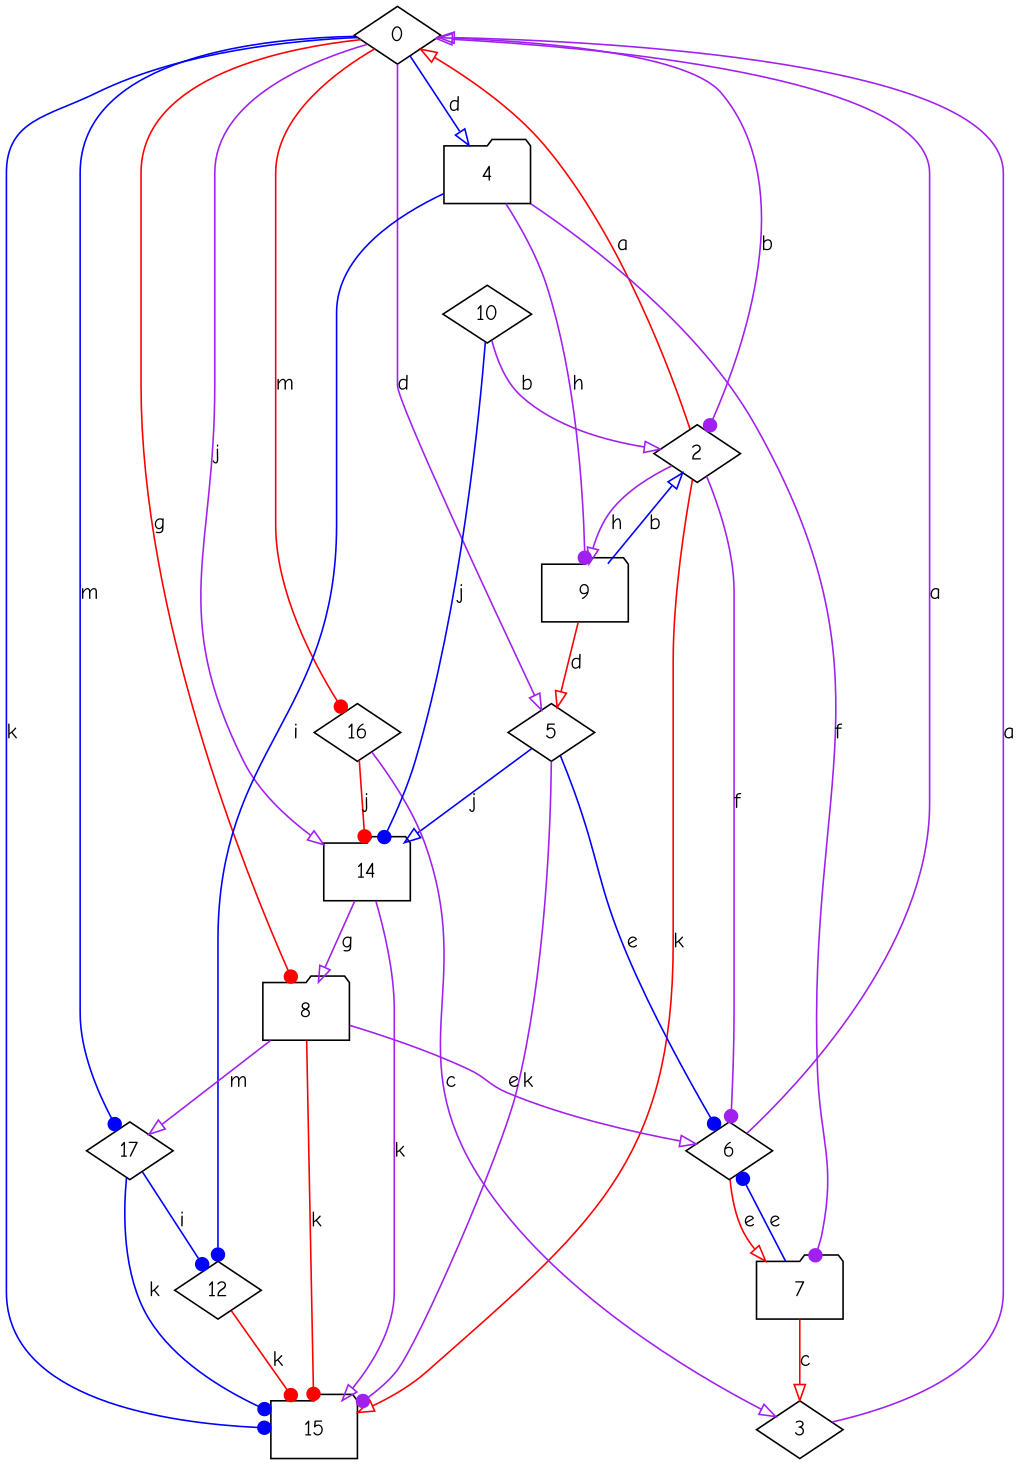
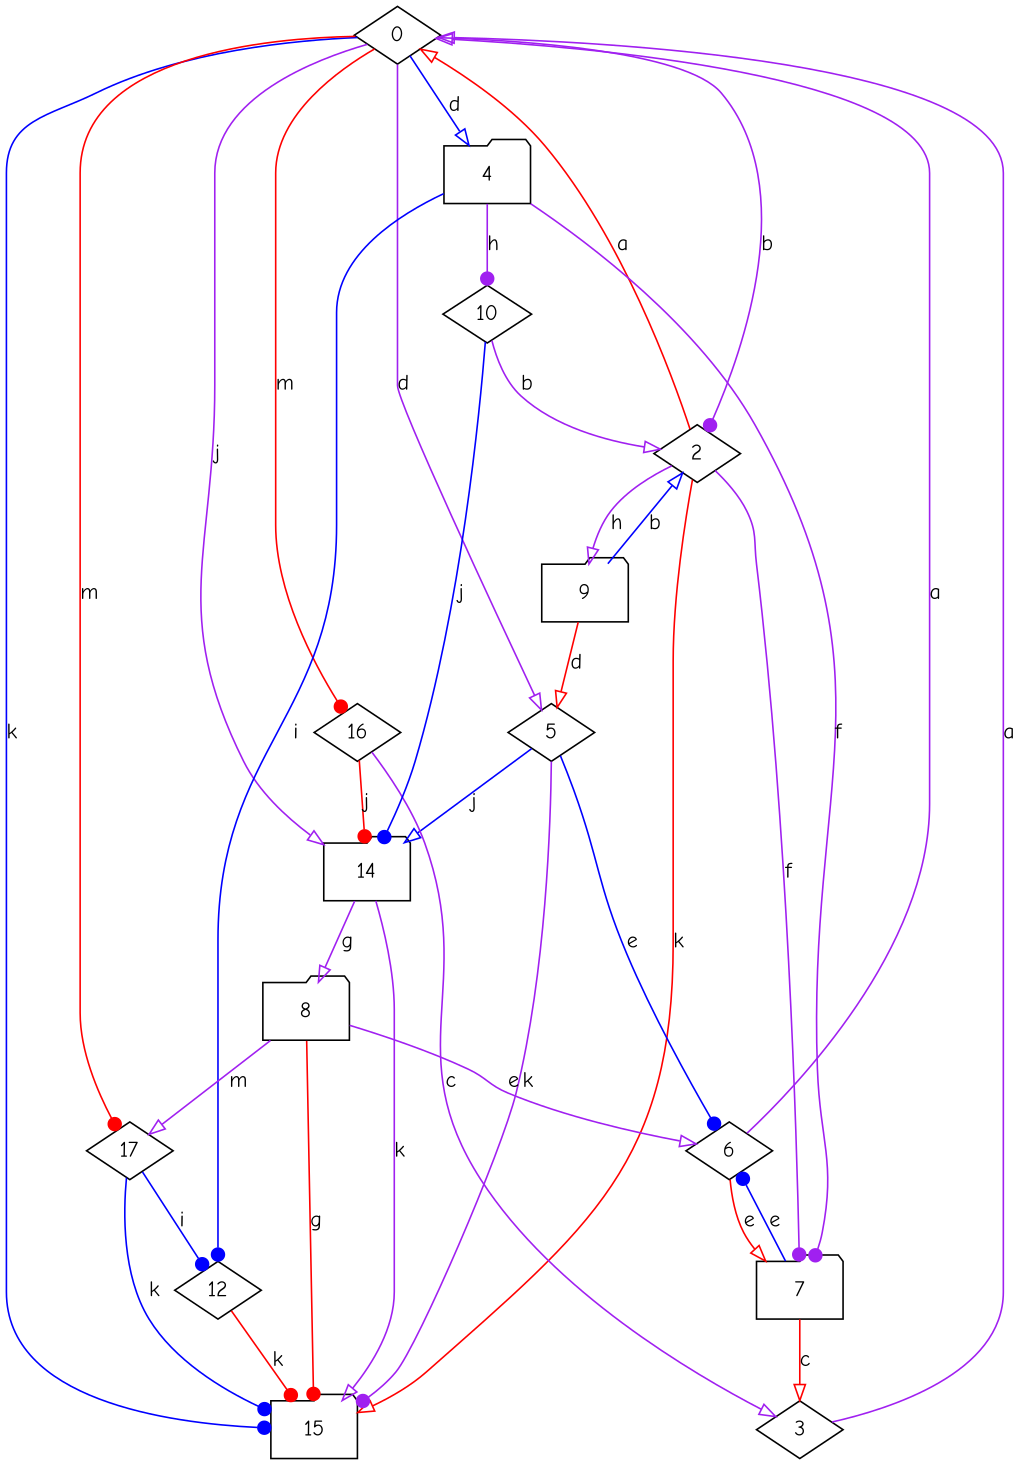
(567, 372) -> (487, 238)
(144, 443) -> none
(80, 480) -> (80, 480)
(734, 791) -> (782, 853)
(317, 1221) -> (317, 1221)
